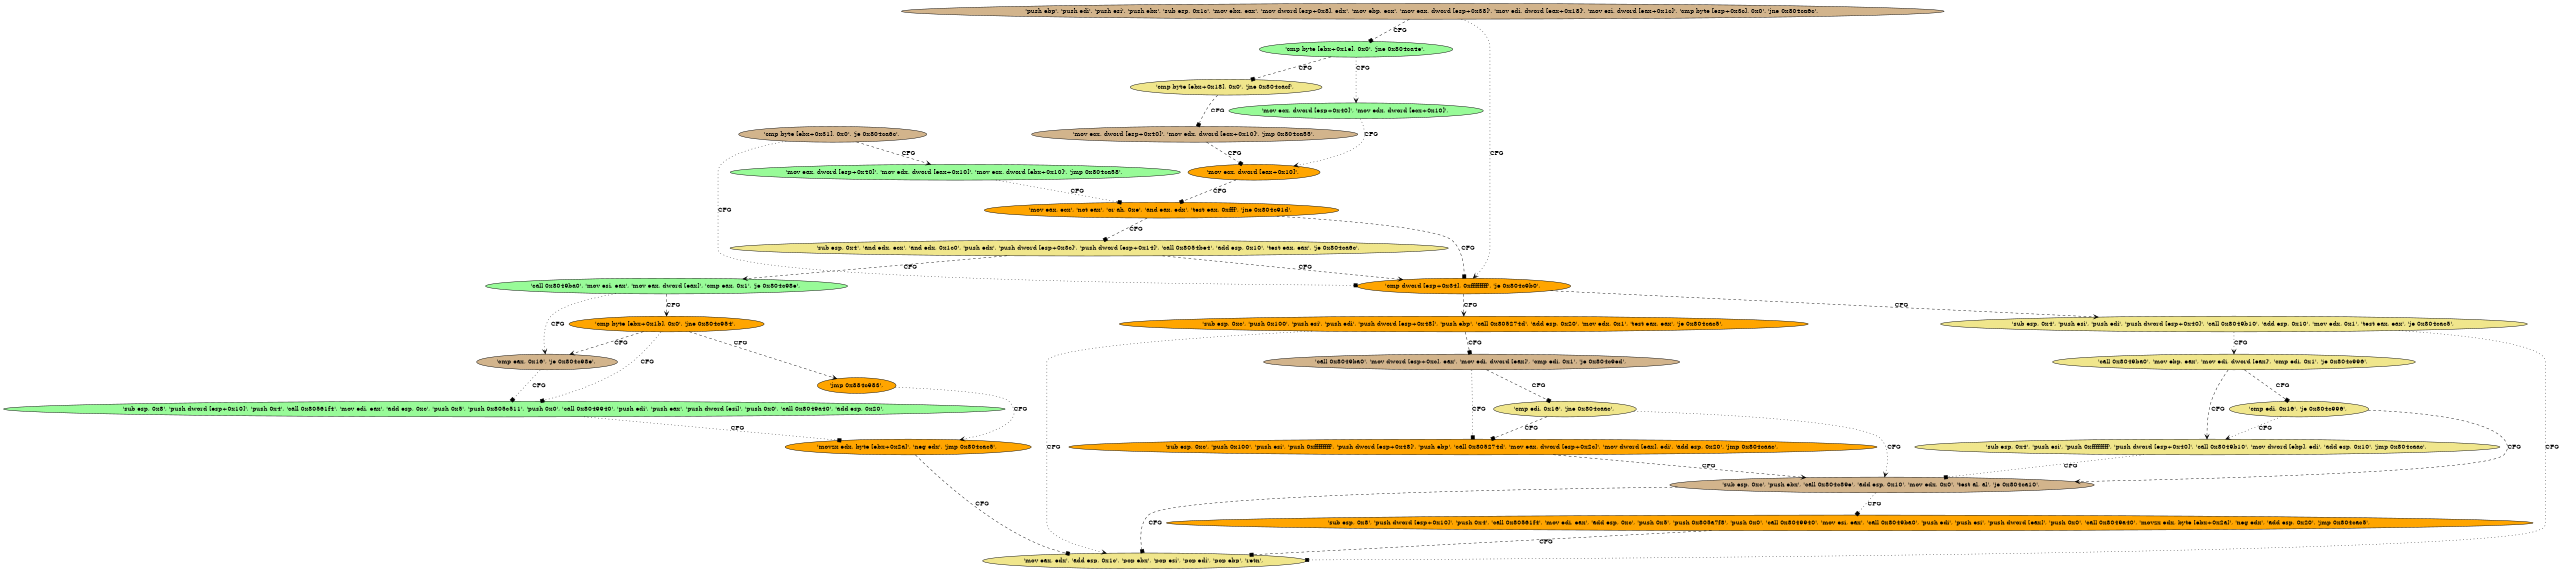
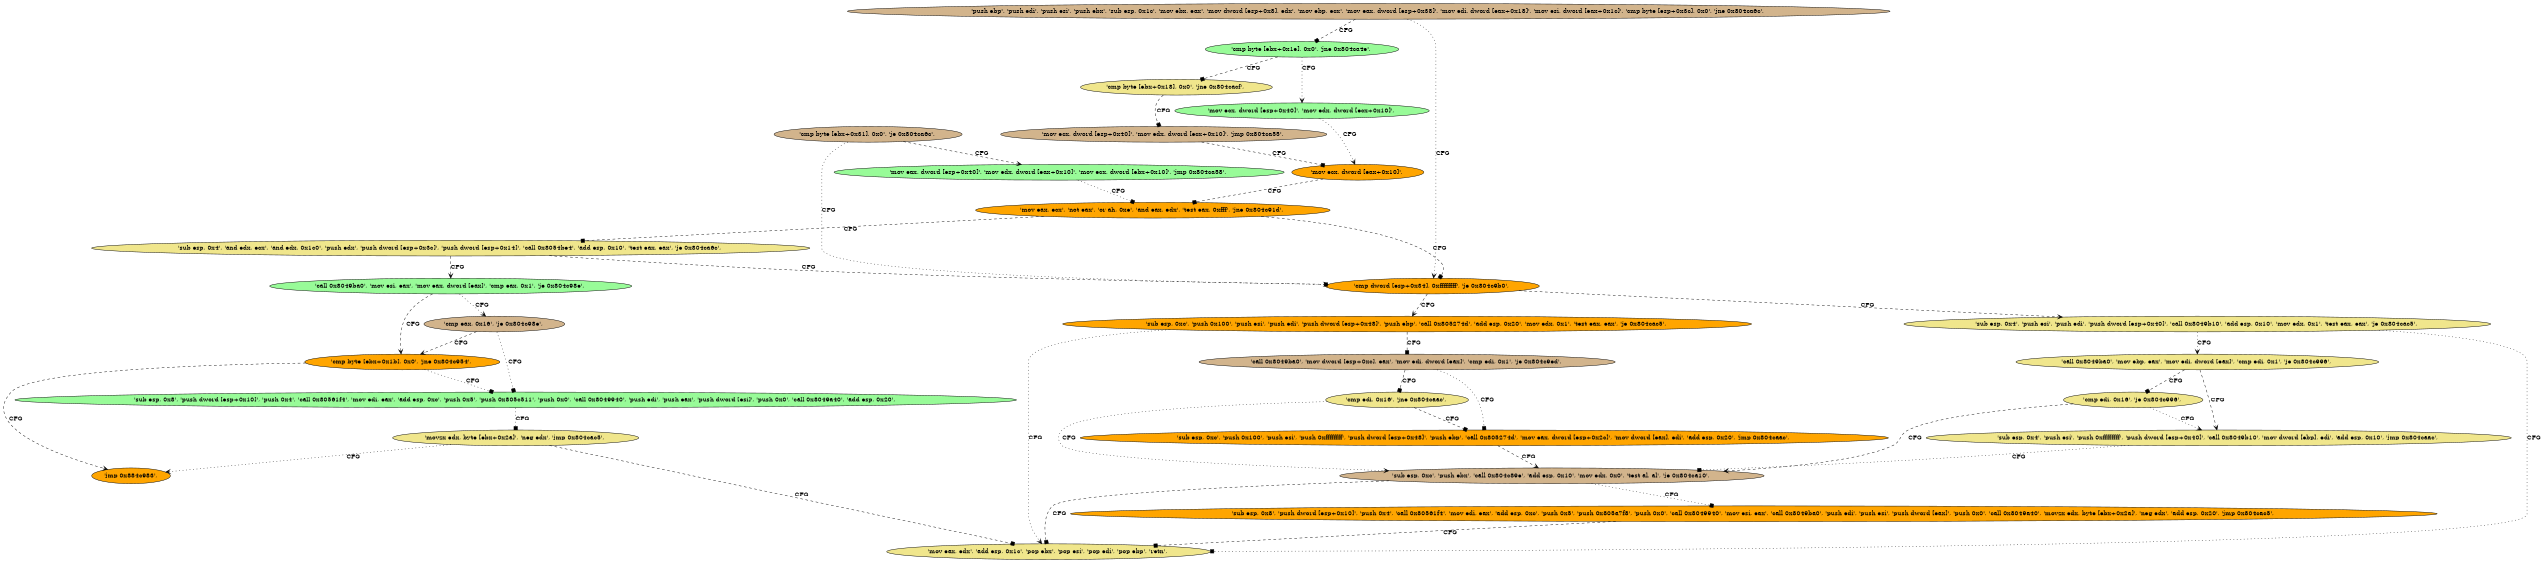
(609, 342) -> (451, 342)
(988, 395) -> (311, 458)
(908, 447) -> (516, 438)
